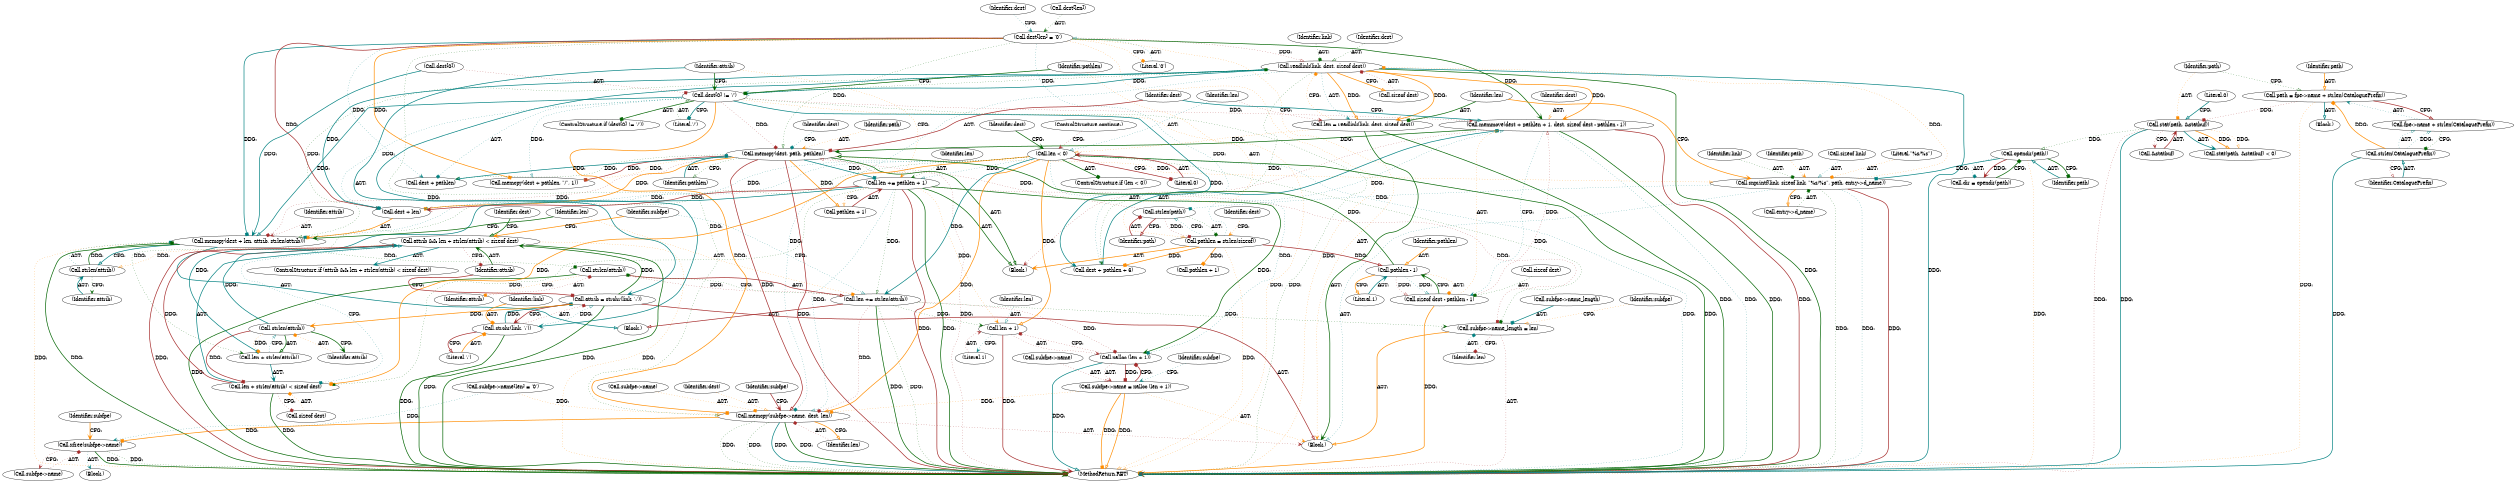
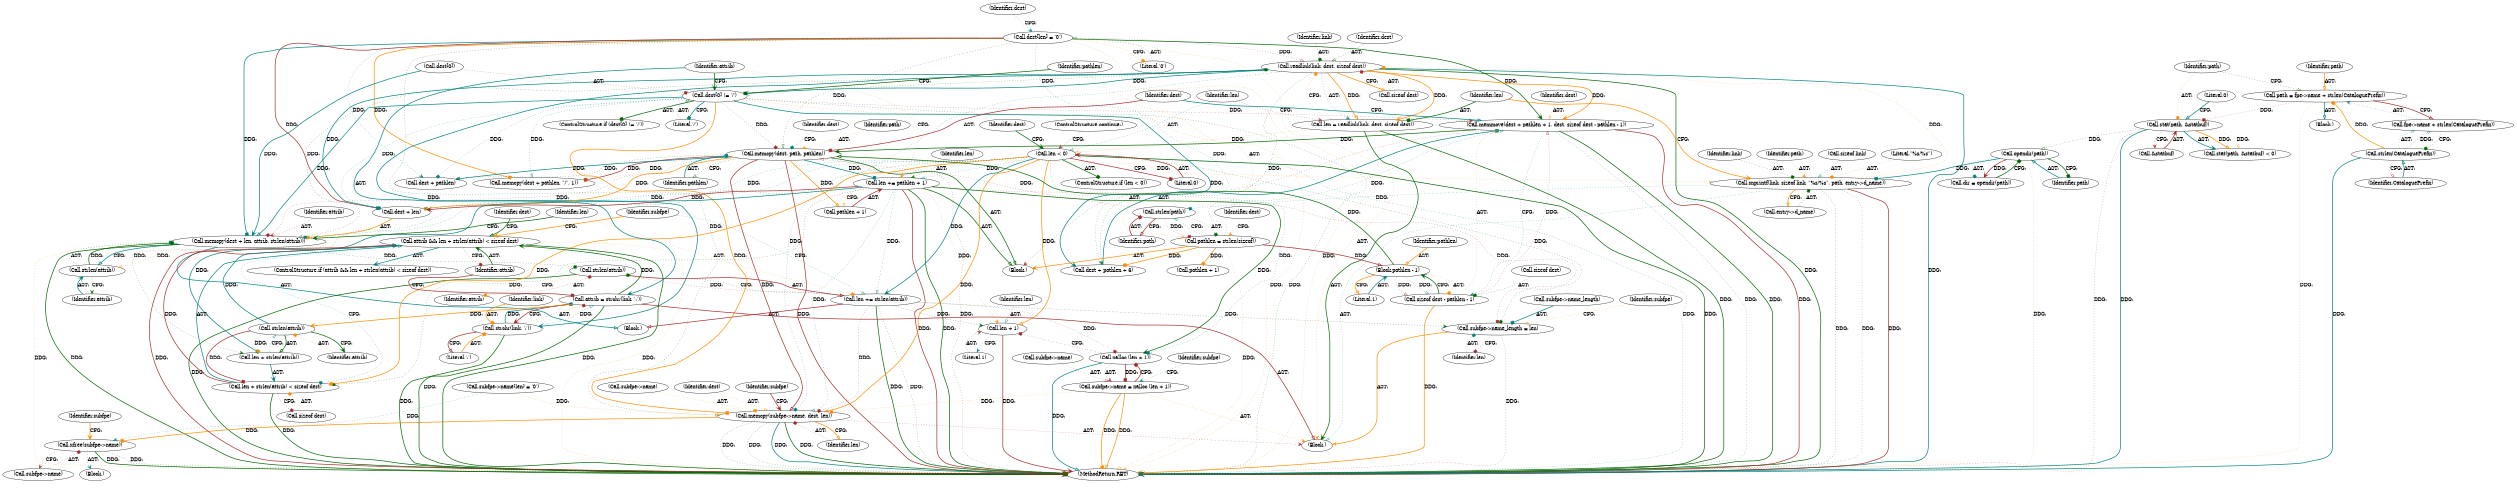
(1068, 9) -> none
(497, 140) -> (497, 140)
(887, 240) -> (887, 240)
(1398, 271) -> (1398, 271)
(1052, 350) -> none
(1513, 402) -> (1513, 402)
